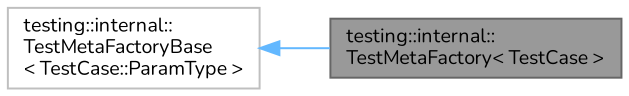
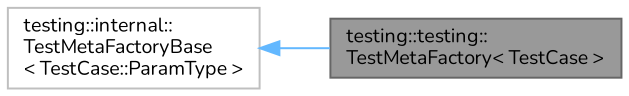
(476, 48) -> (476, 48)
